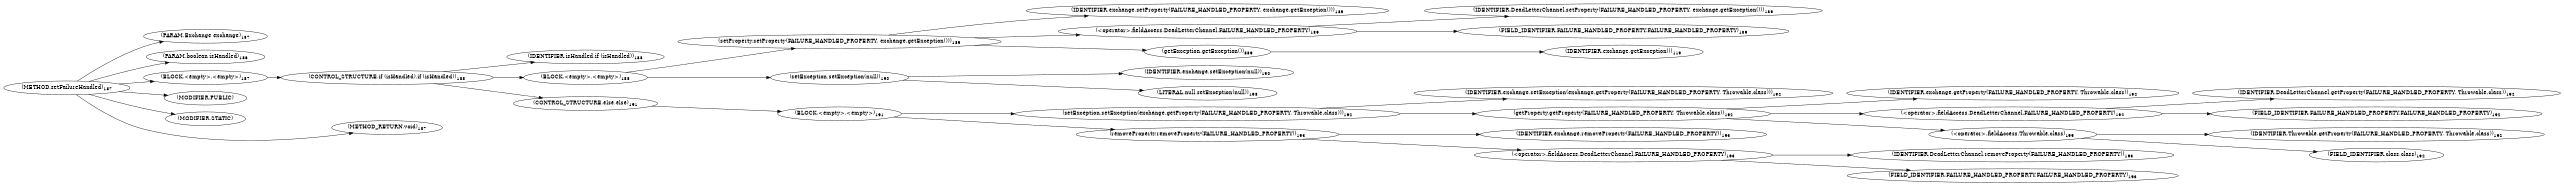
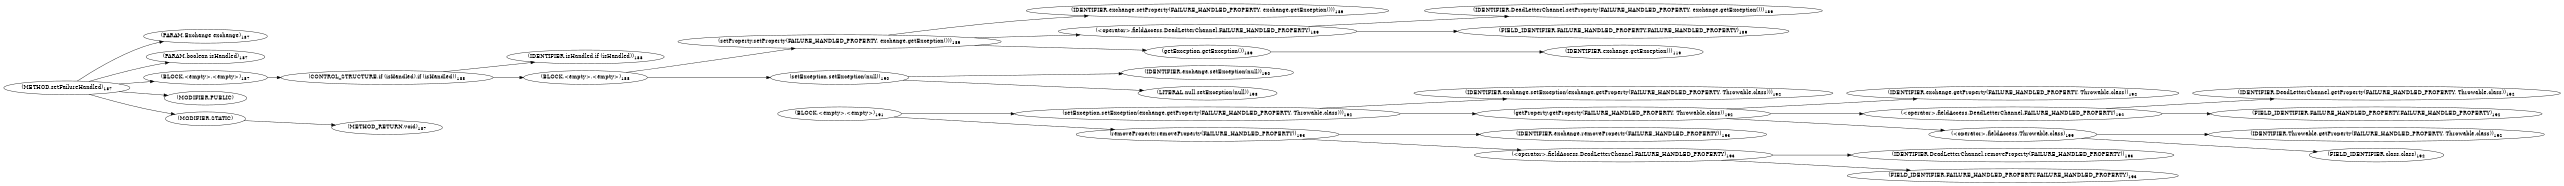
(1249, 51) -> (1249, 51)
(244, 56) -> (244, 56)
(585, 104) -> none
(208, 139) -> (288, 123)
